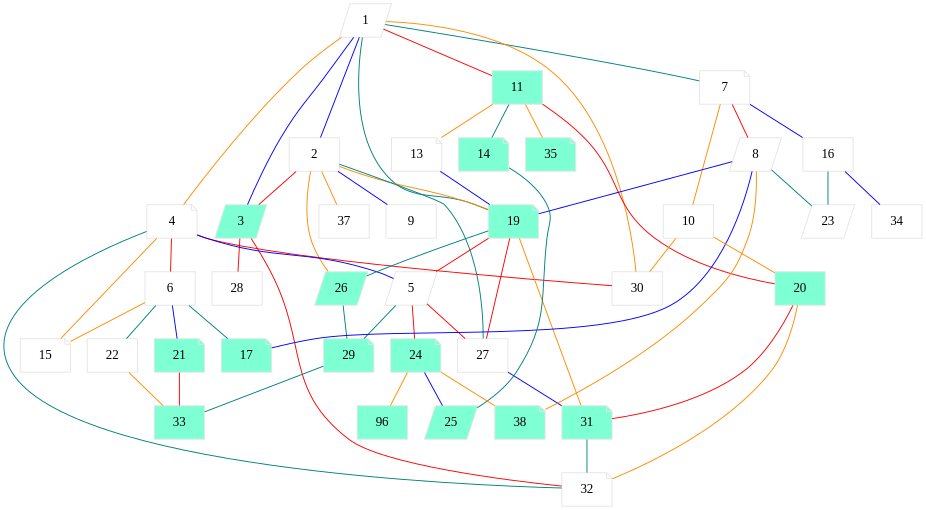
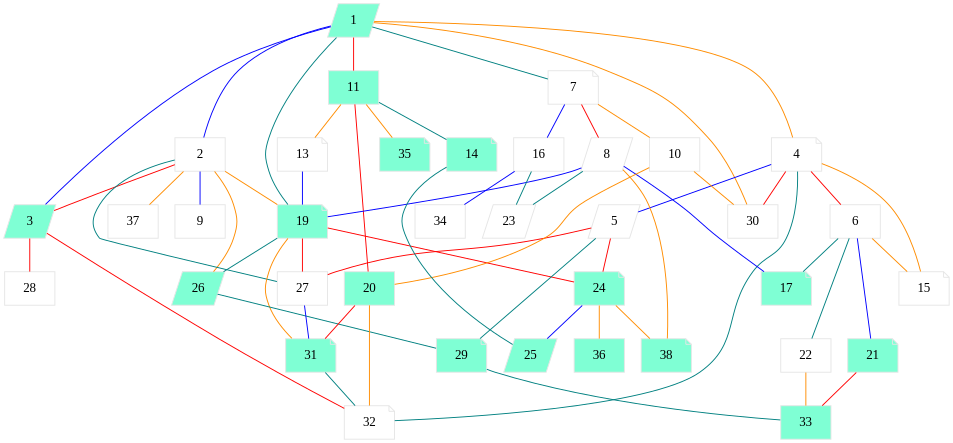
(365, 20) -> (354, 20)
(462, 255) -> (457, 256)
(382, 422) -> (599, 355)
